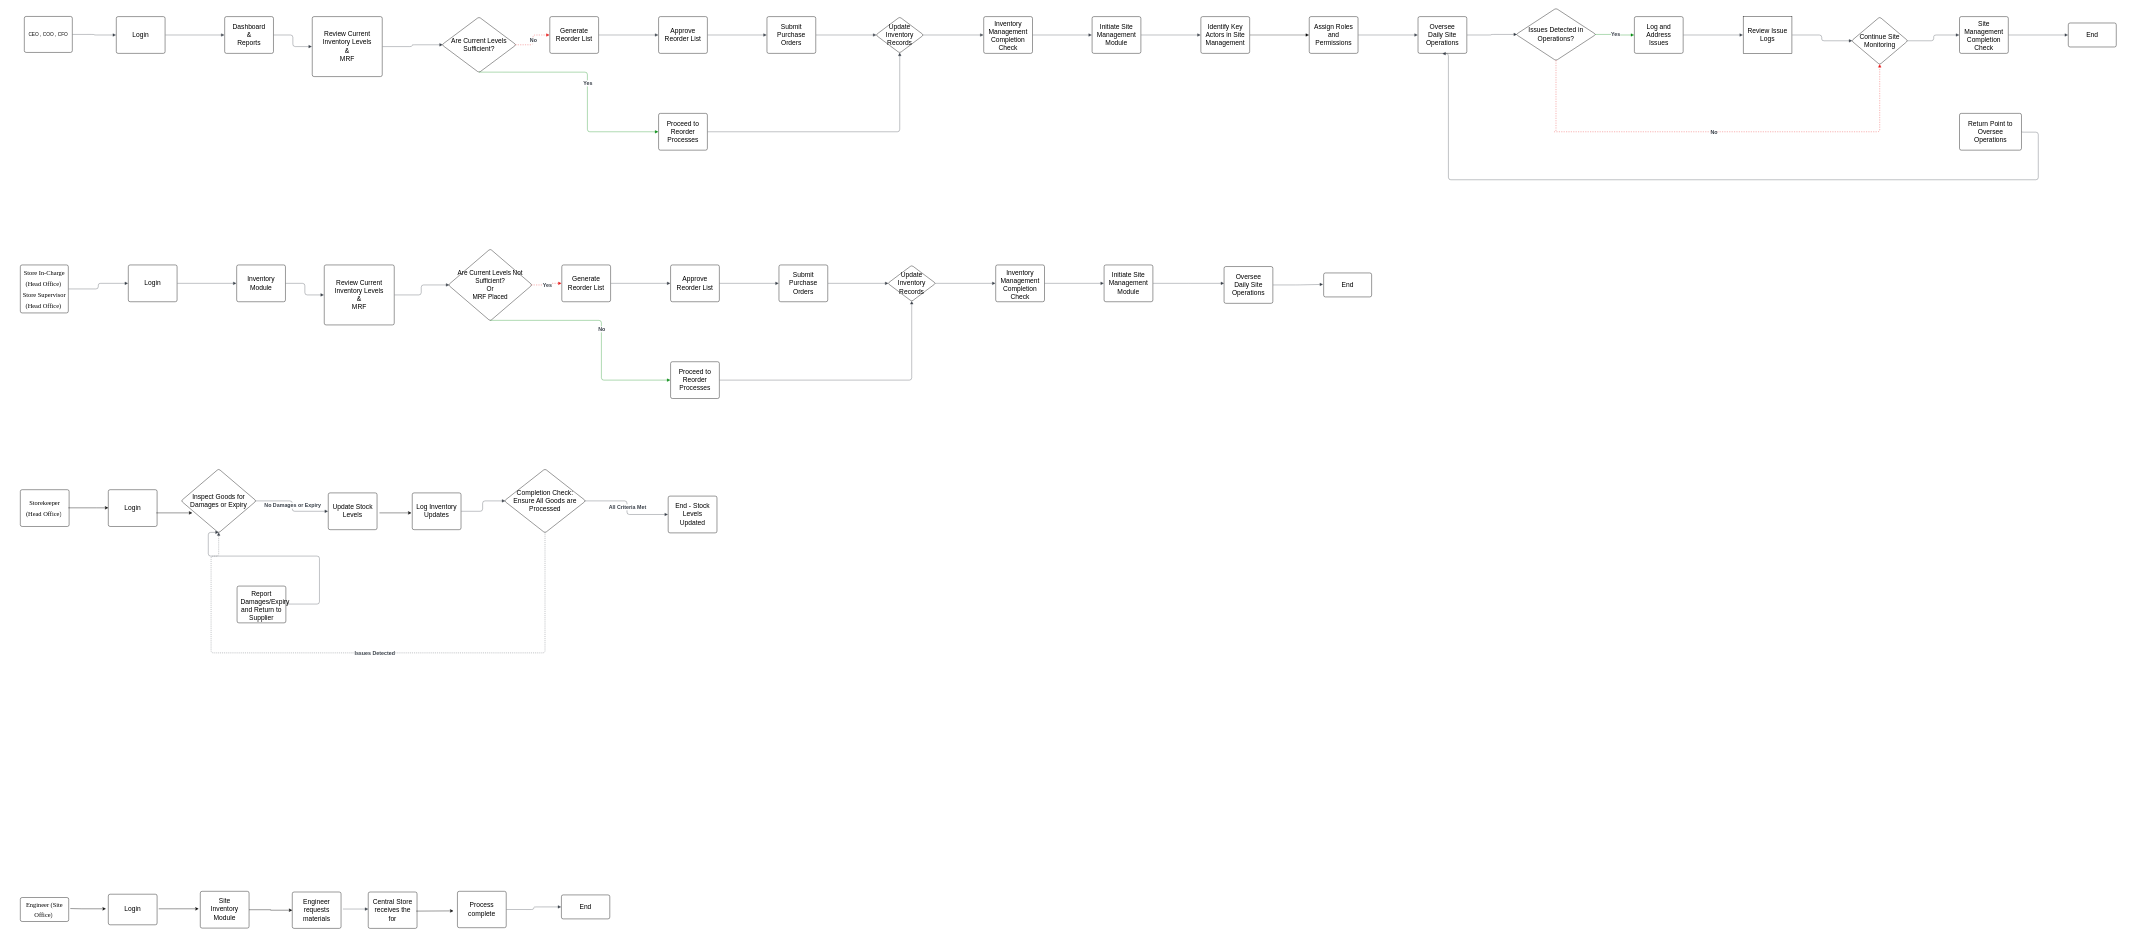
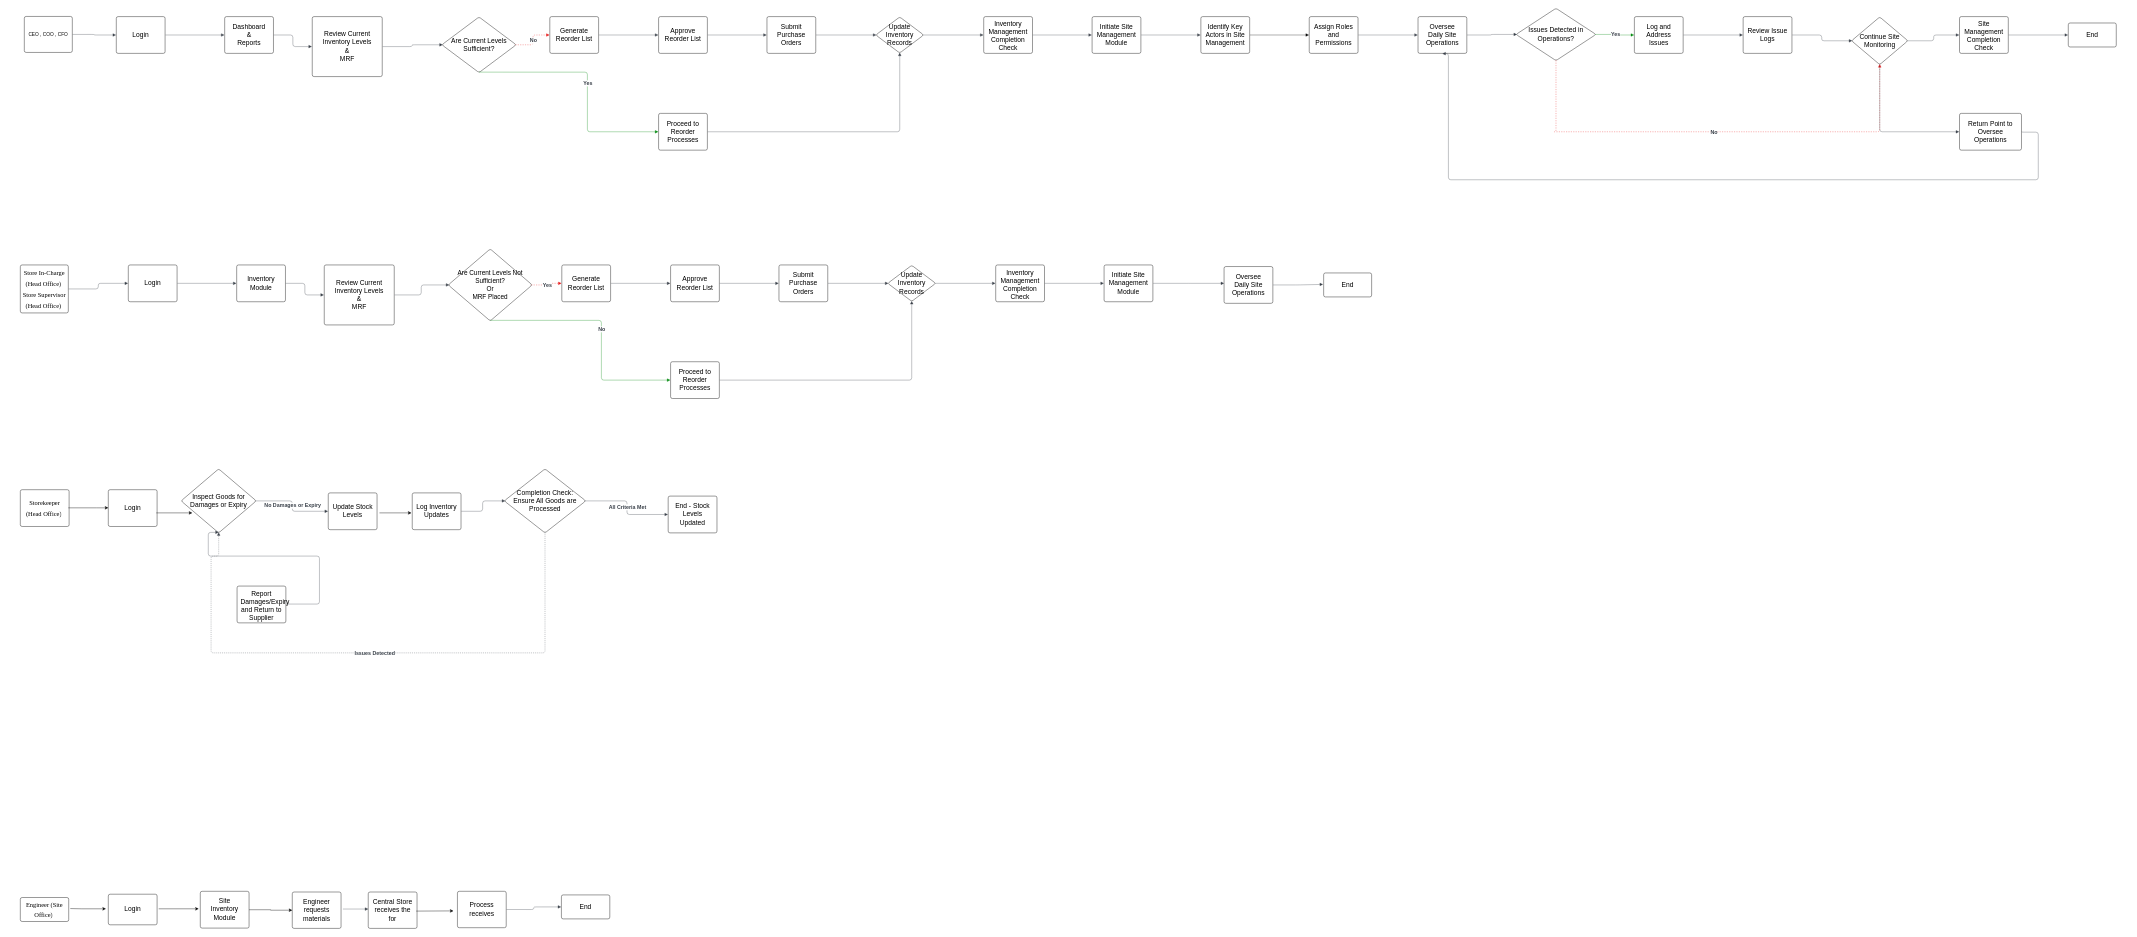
(1768, 35) -> (1768, 35)
none -> (1955, 132)
(482, 910) -> (482, 910)
